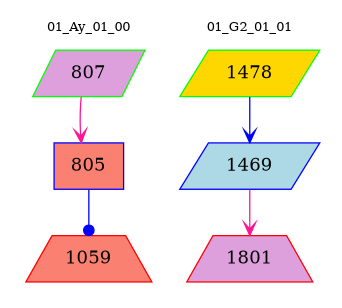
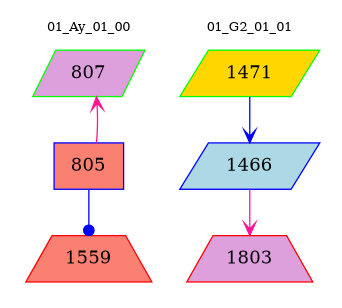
(250, 73) -> (250, 73)
(80, 113) -> (97, 126)
(250, 166) -> (250, 166)
(89, 259) -> (89, 259)
(250, 259) -> (250, 259)
